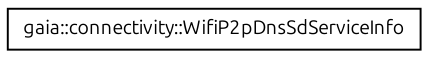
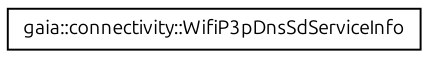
(214, 29) -> (214, 29)
